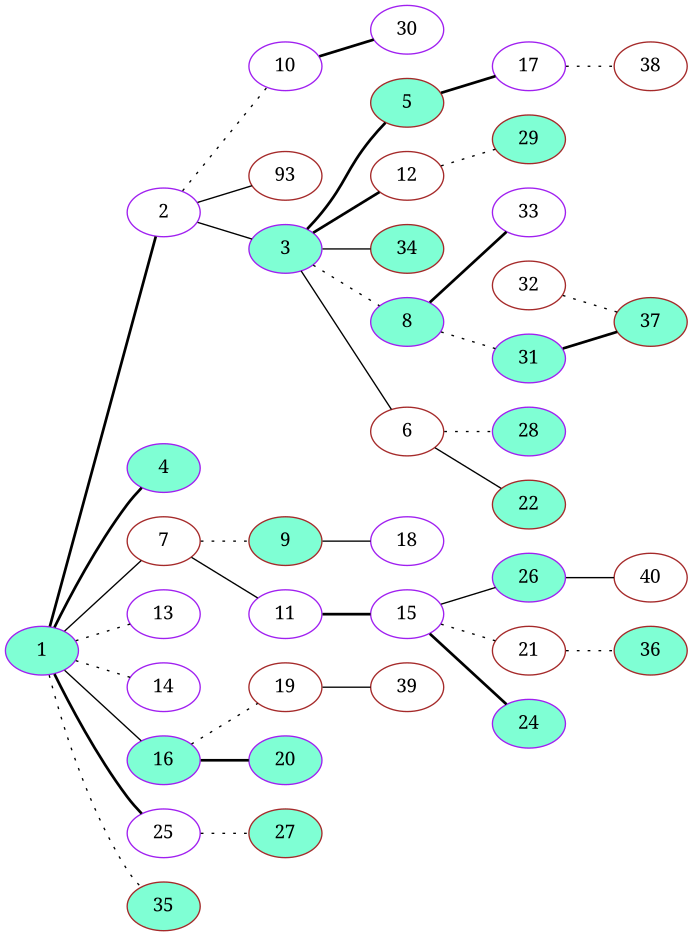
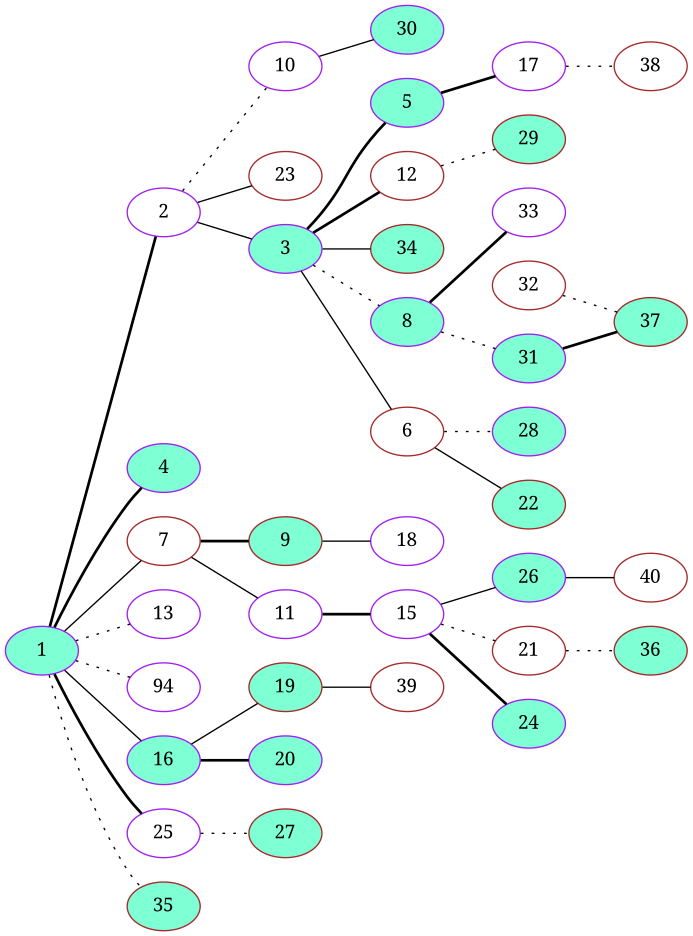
(407, 30) -> (407, 30)
(347, 48) -> (347, 48)
(407, 103) -> (407, 103)
(285, 176) -> (285, 176)
(225, 541) -> (225, 541)
(164, 687) -> (164, 687)
(285, 687) -> (285, 687)
(225, 724) -> (225, 724)
